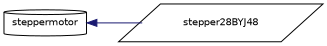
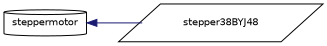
(221, 23) -> (221, 23)
